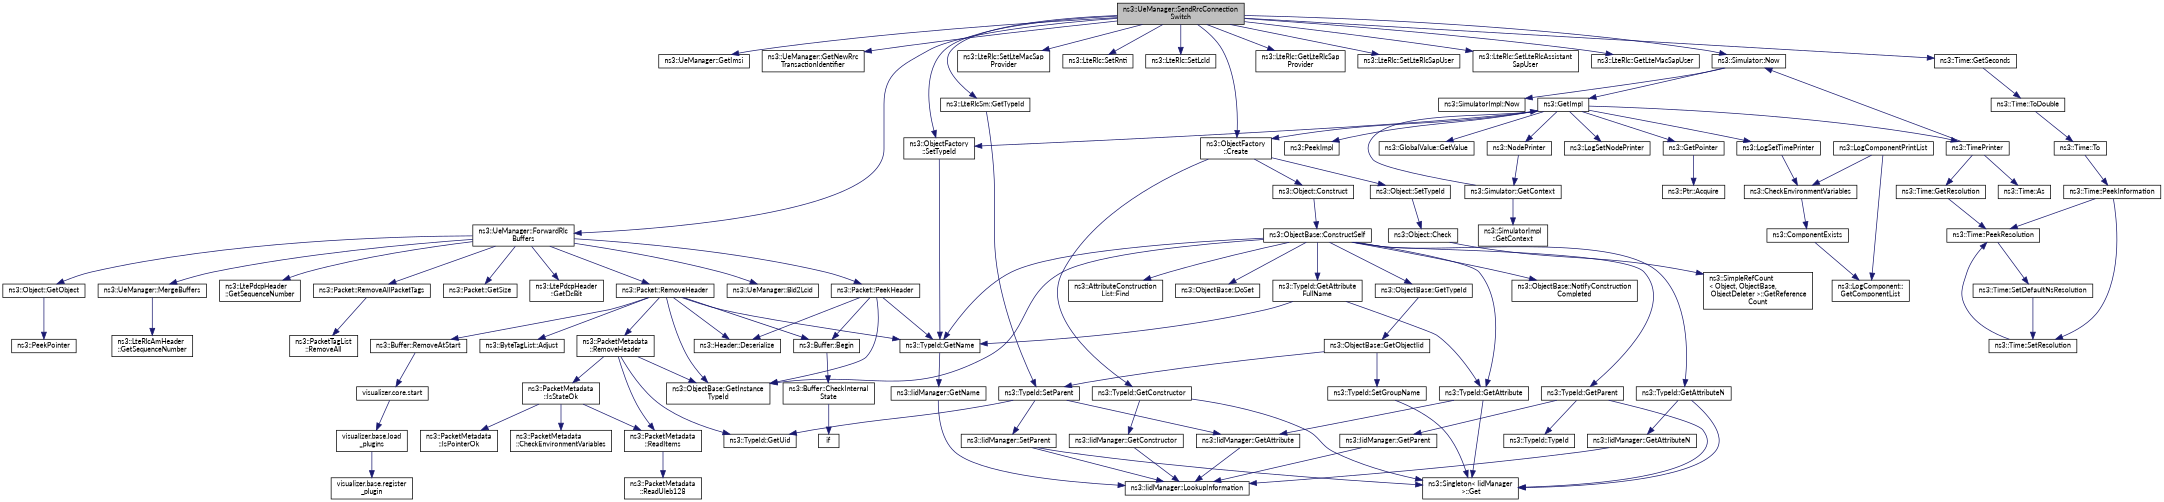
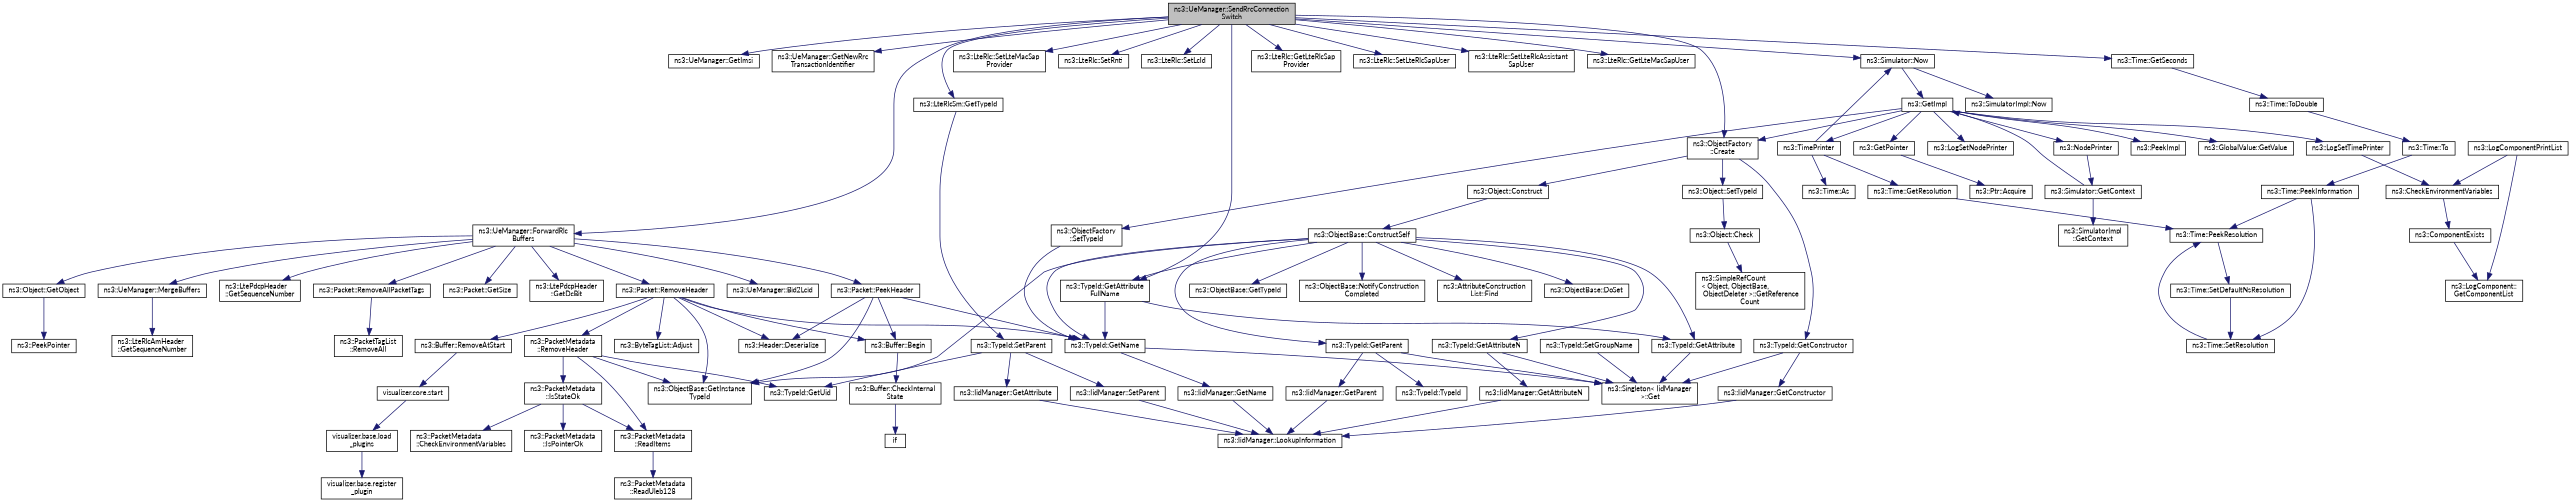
(945, 50) -> (1232, 173)
(1377, 346) -> none
(1370, 417) -> none
(1226, 470) -> (1370, 361)
